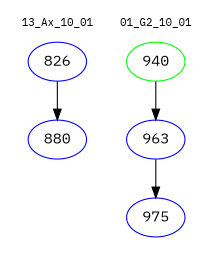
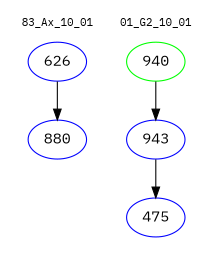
(58, 23) -> (58, 23)
(57, 62) -> (57, 62)
(156, 140) -> (156, 140)
(156, 217) -> (156, 217)
